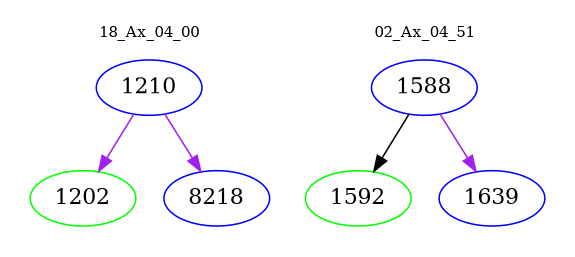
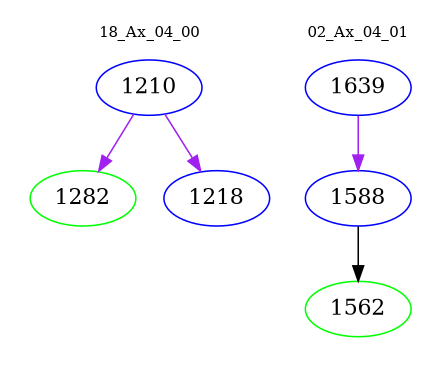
(425, 33) -> (358, 33)
(454, 136) -> (358, 135)
(83, 198) -> (83, 198)
(217, 198) -> (217, 198)
(358, 198) -> (358, 309)
